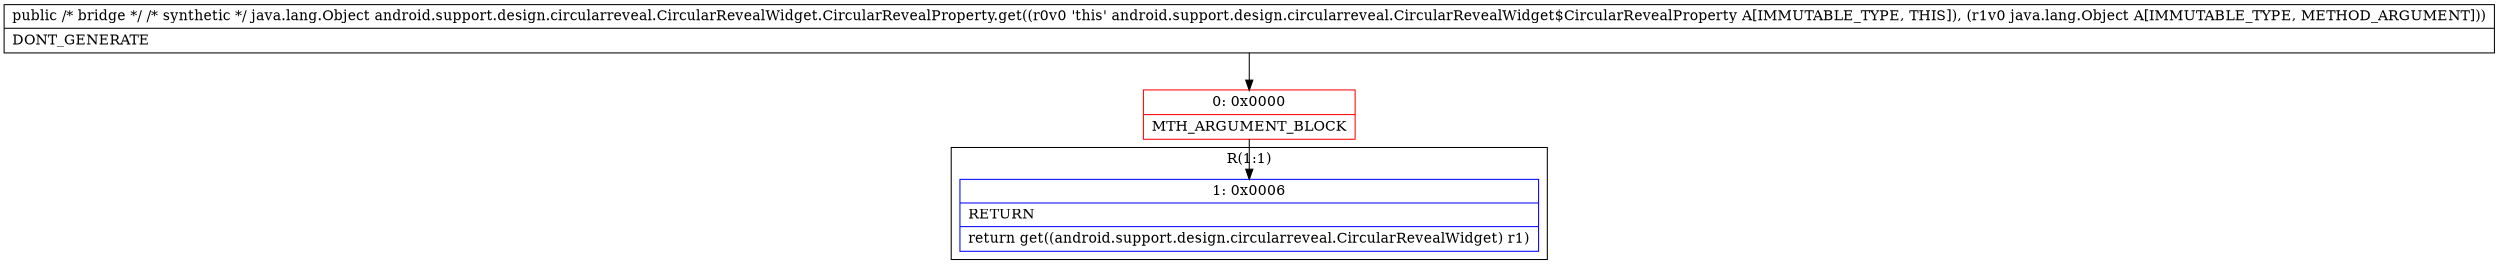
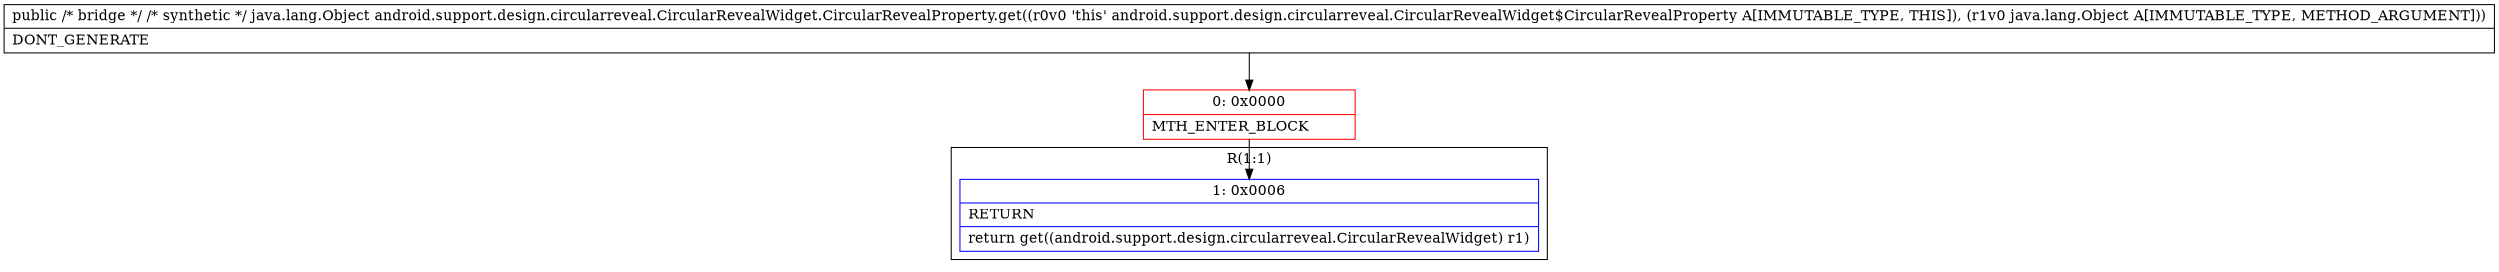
(1249, 126) -> (1231, 126)
